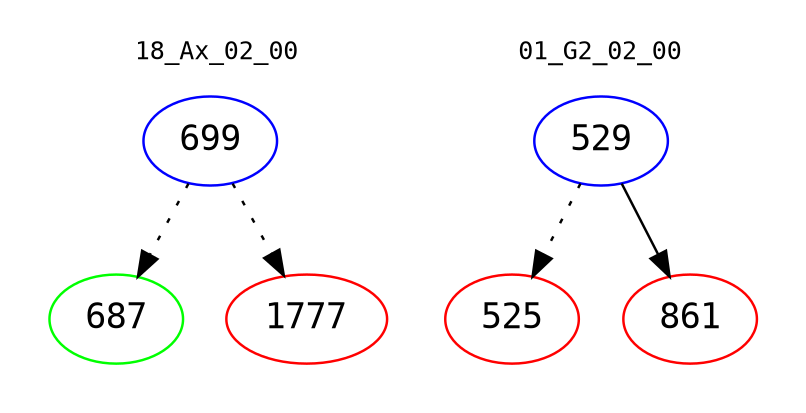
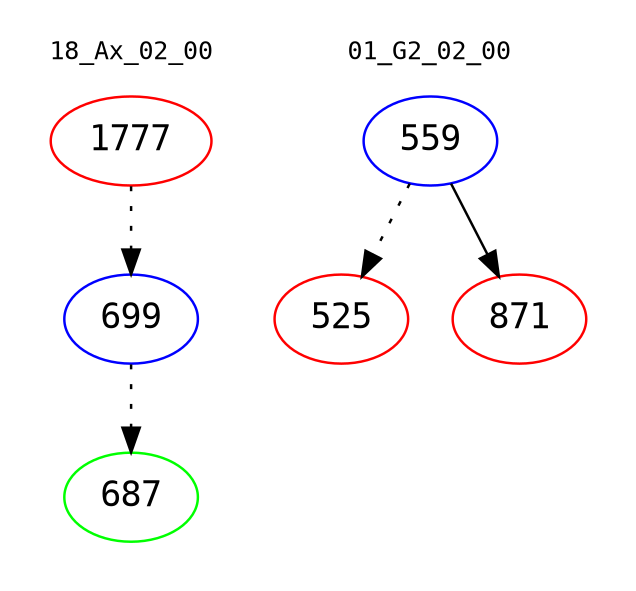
(601, 141) -> (430, 141)
(252, 218) -> (131, 218)
(690, 319) -> (519, 319)
